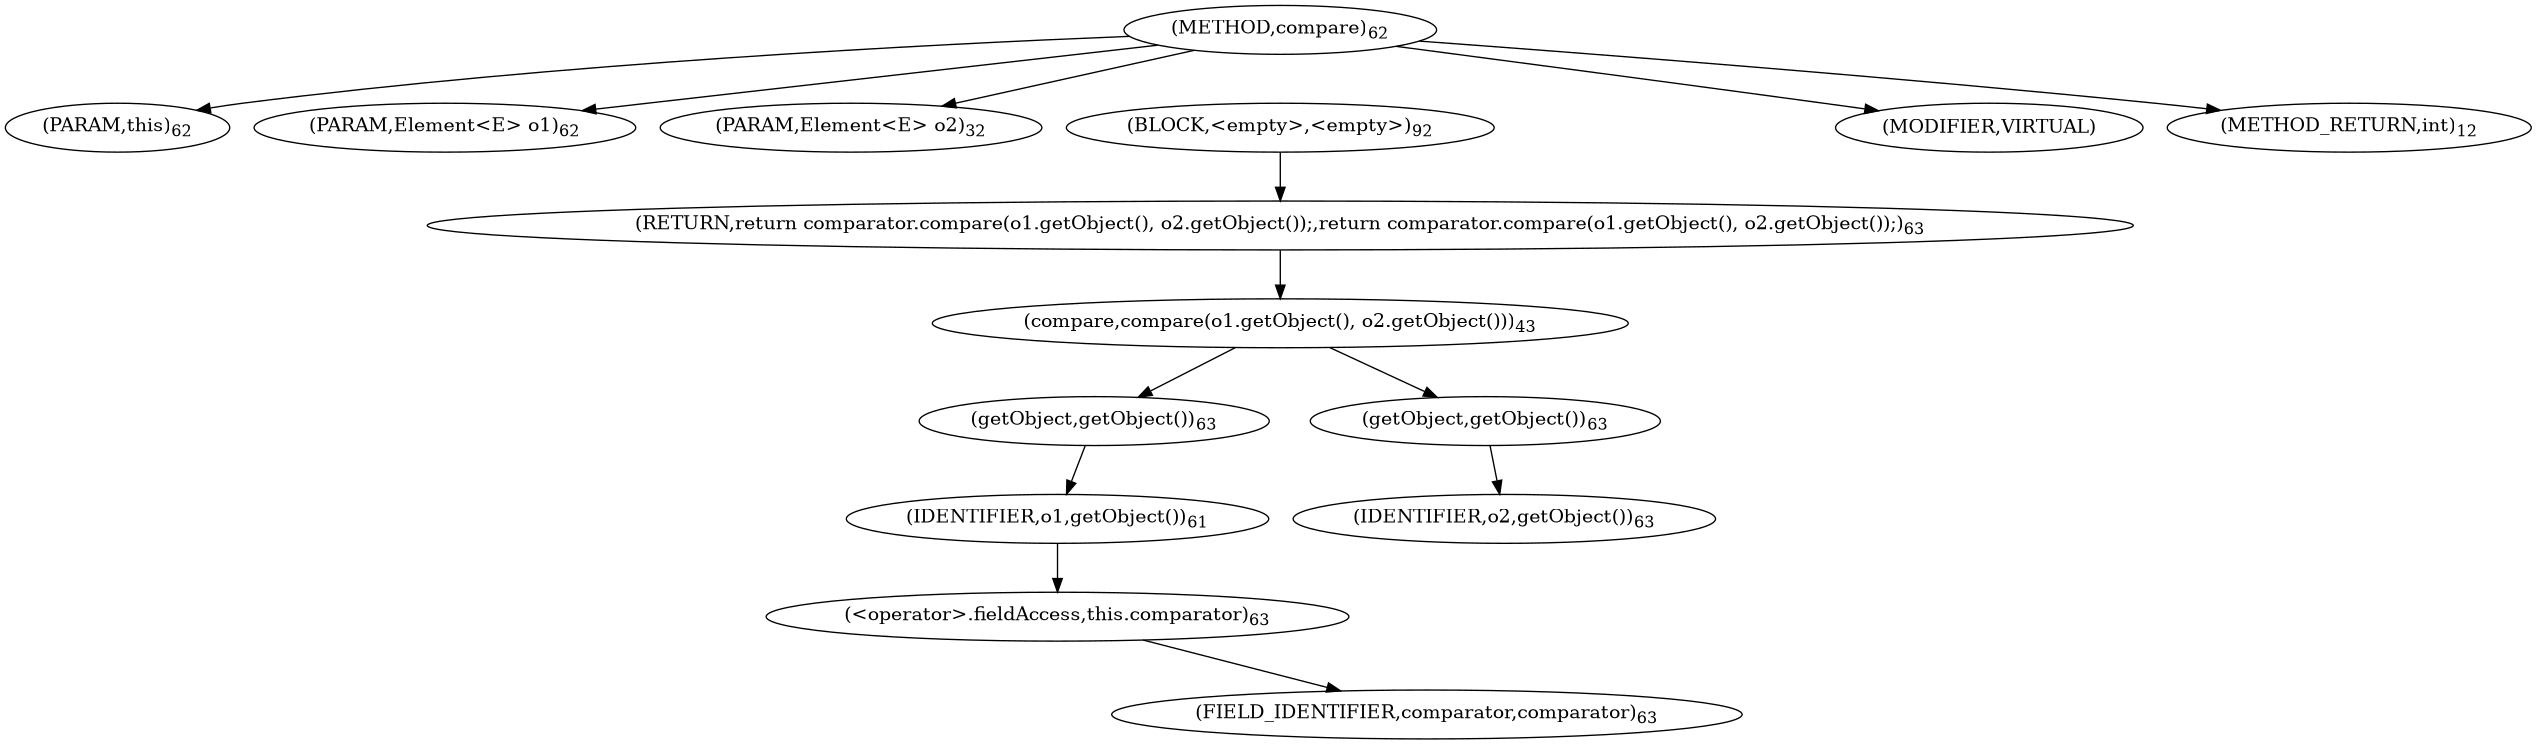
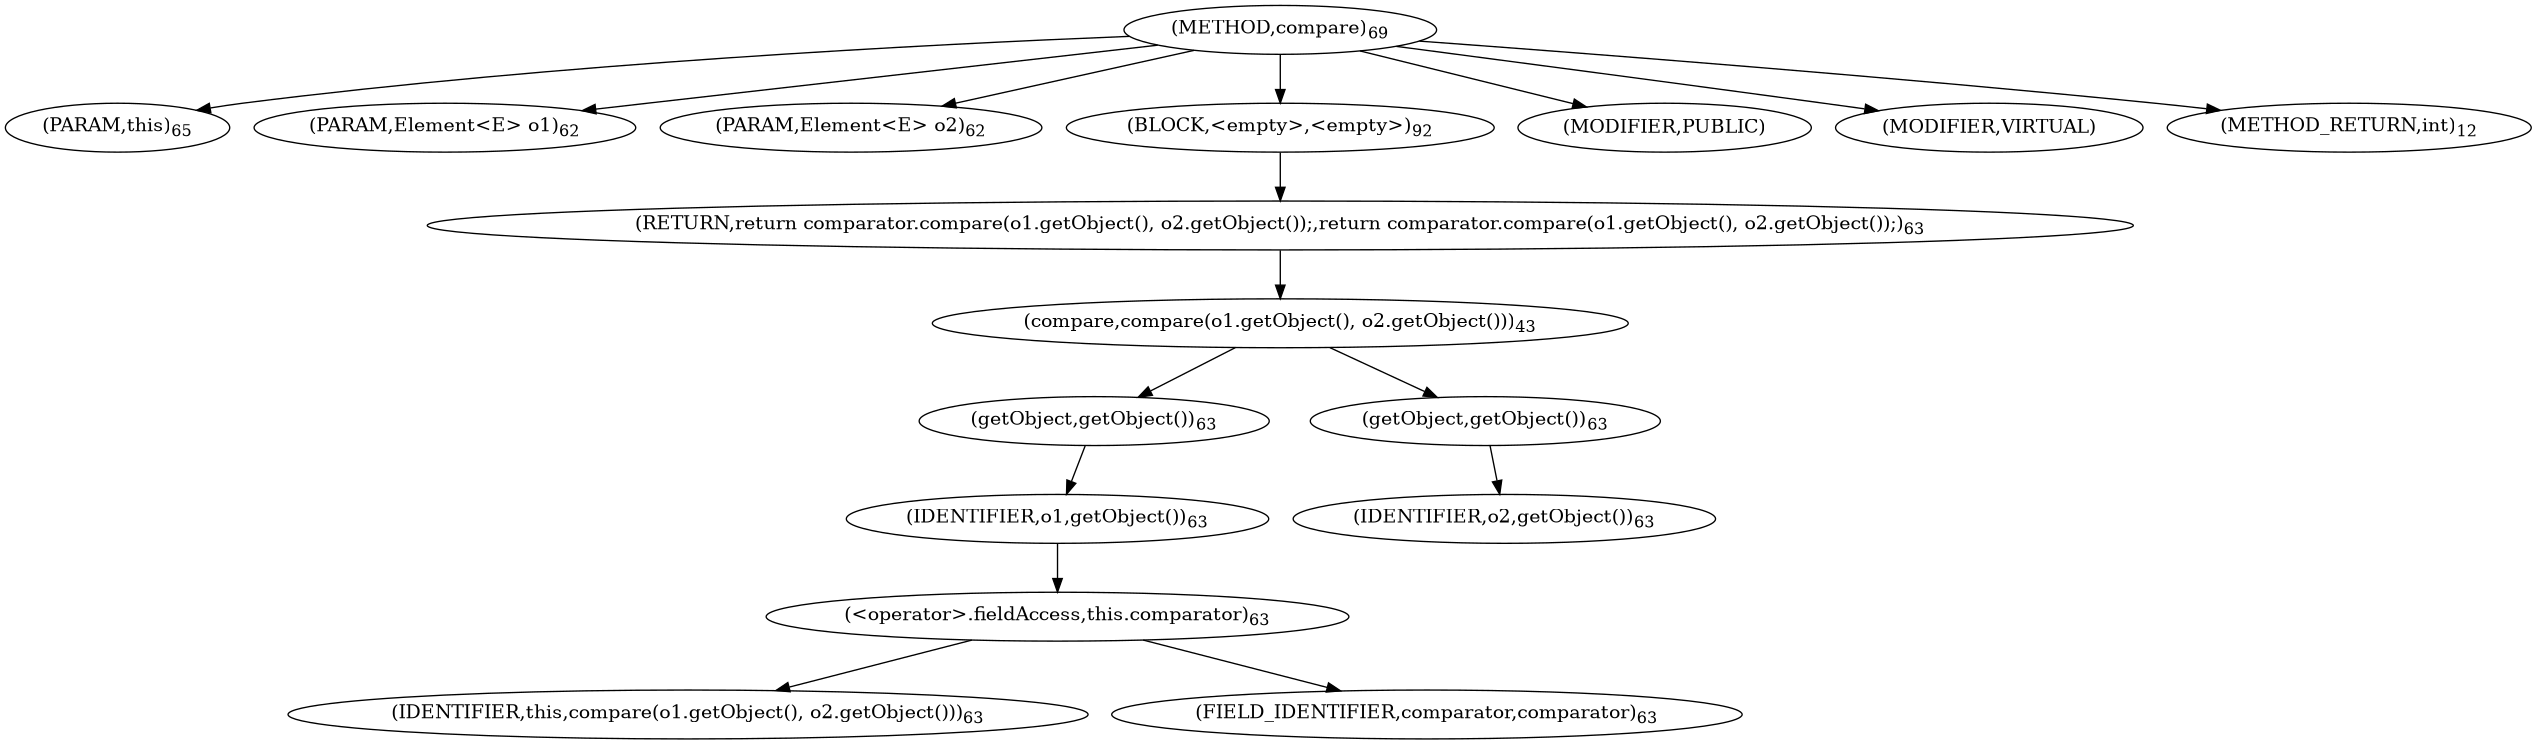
(1379, 28) -> (1379, 28)
none -> (1280, 72)
(182, 126) -> (182, 126)
(976, 126) -> (976, 126)
none -> (1665, 128)
(1198, 517) -> (1198, 517)
none -> (688, 714)
